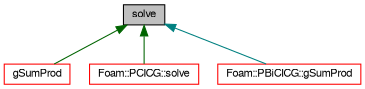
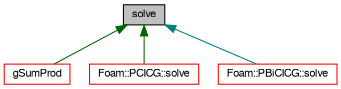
(289, 74) -> (278, 74)
